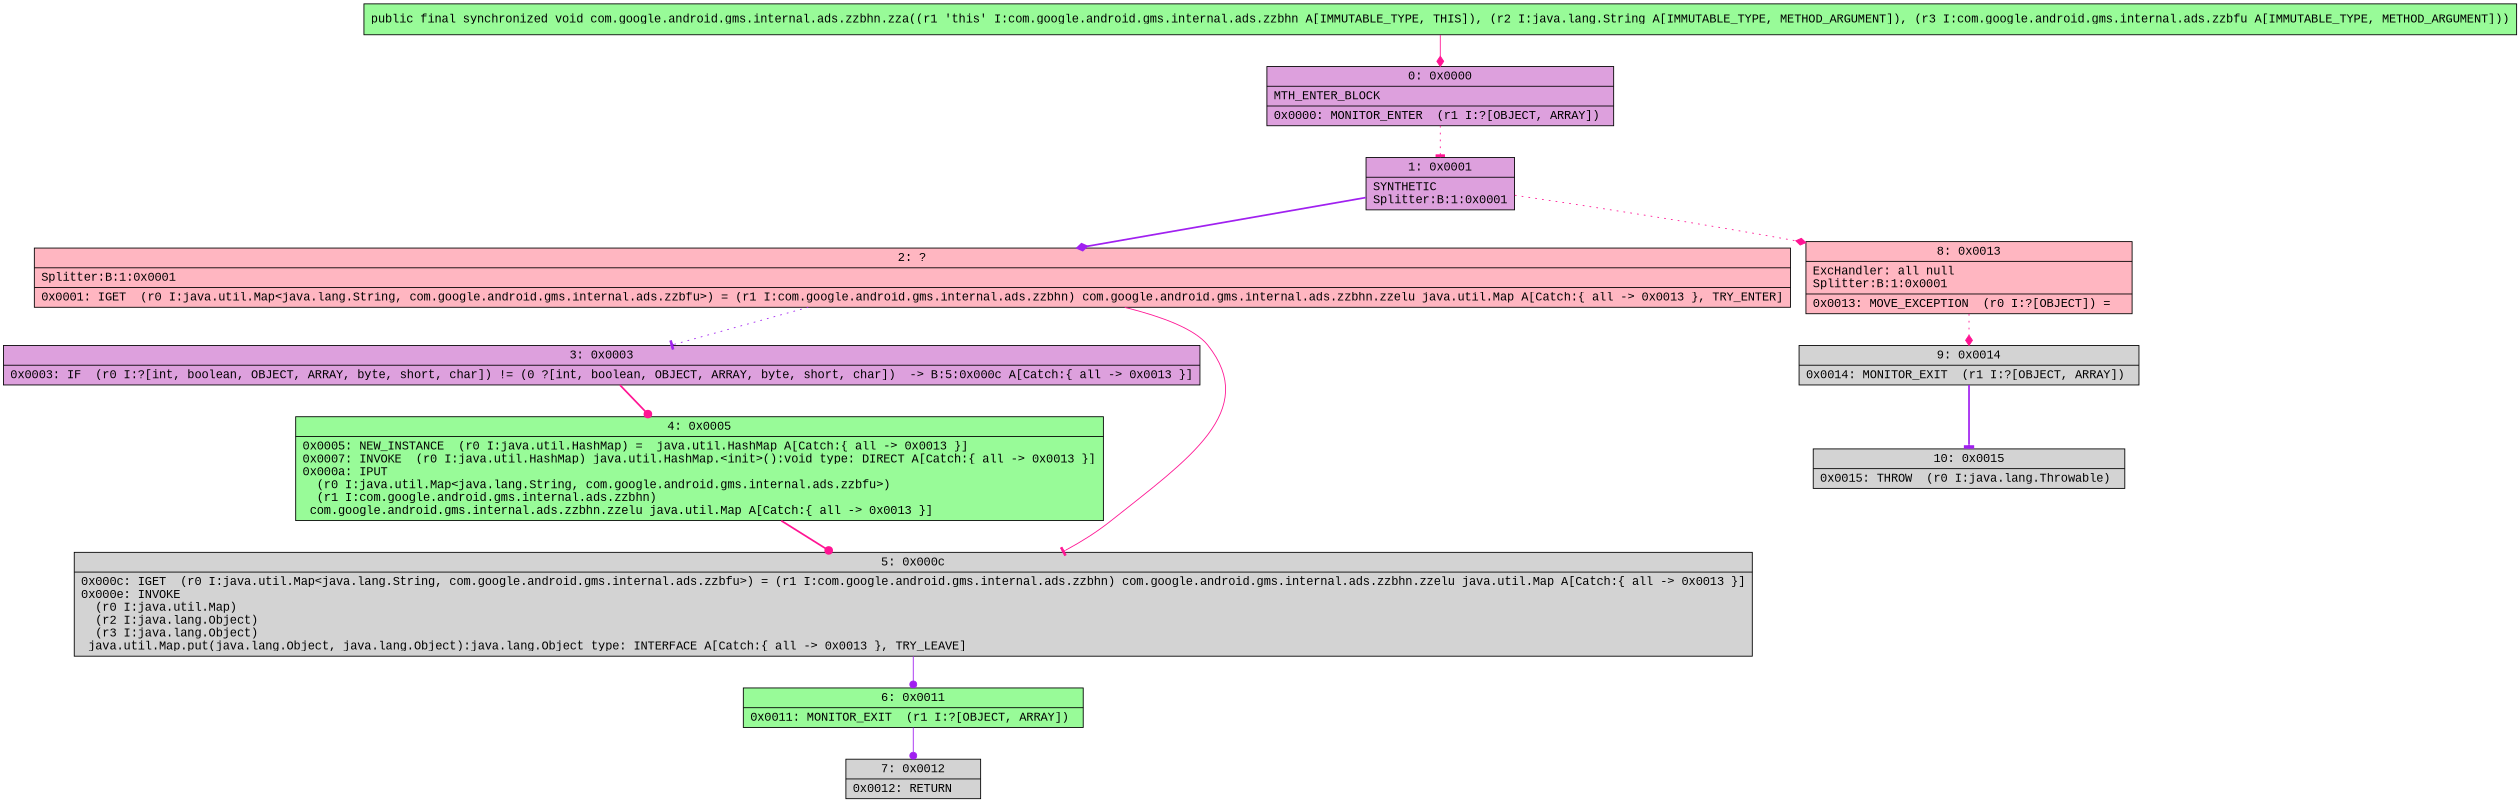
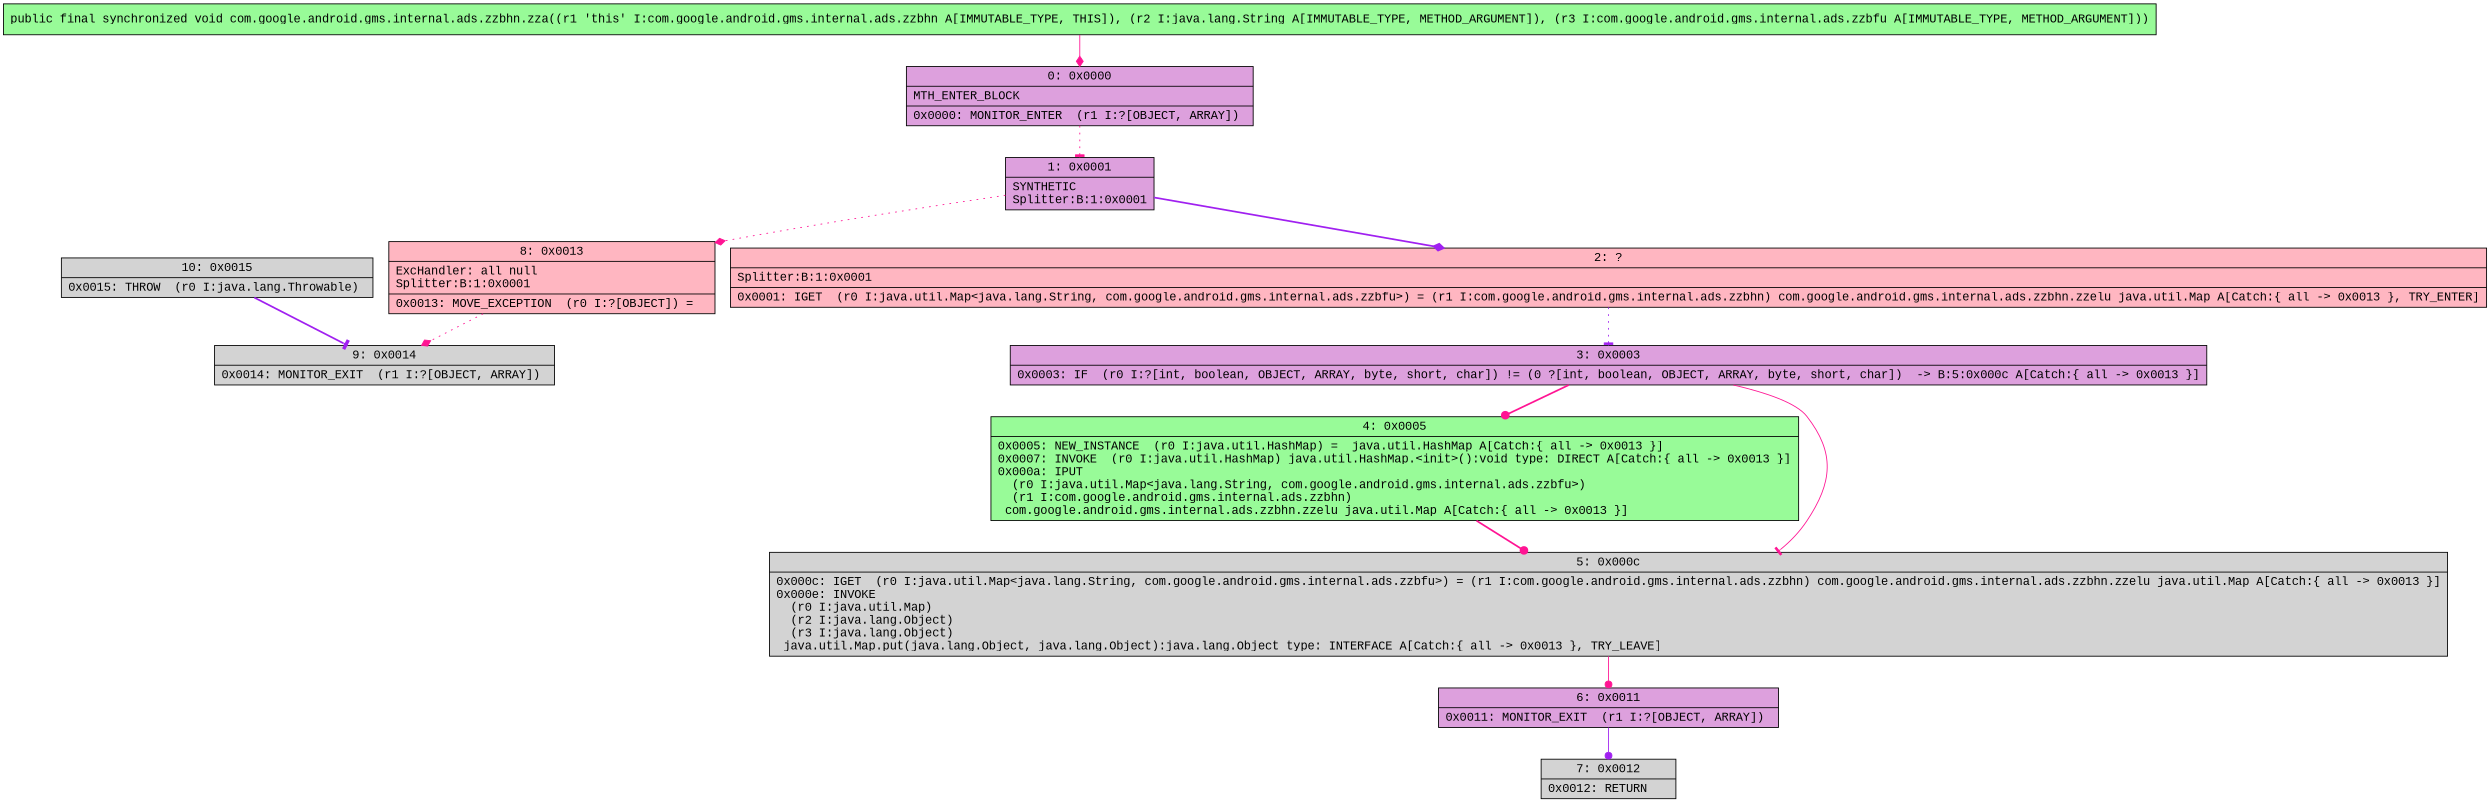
(1969, 415) -> (299, 320)
(1209, 432) -> (1824, 448)
(913, 669) -> (1609, 669)
(913, 708) -> (1609, 708)
